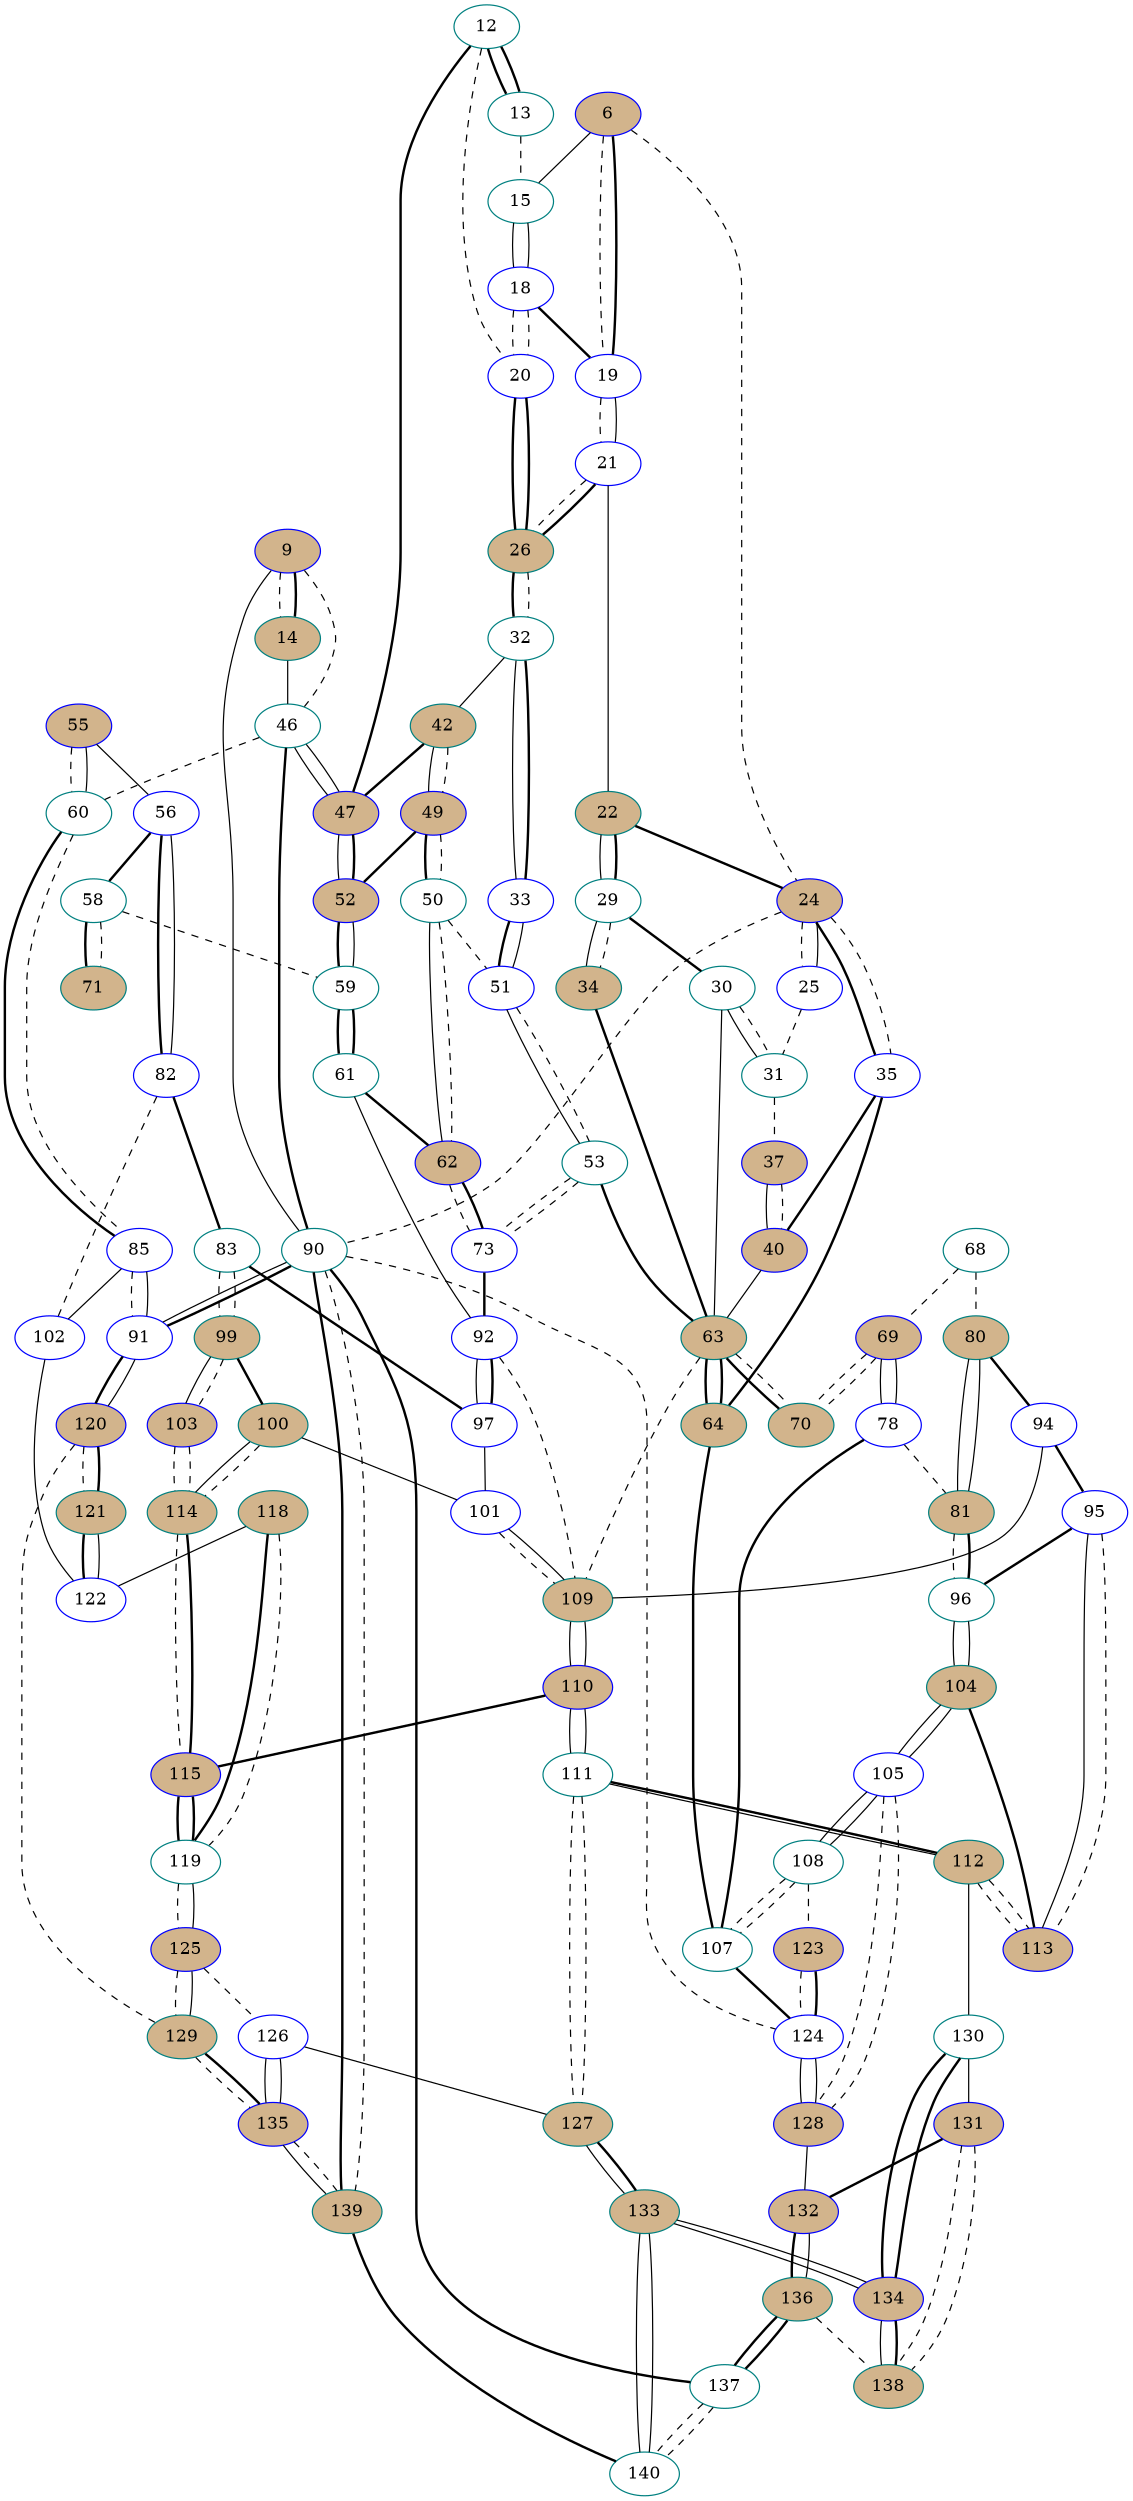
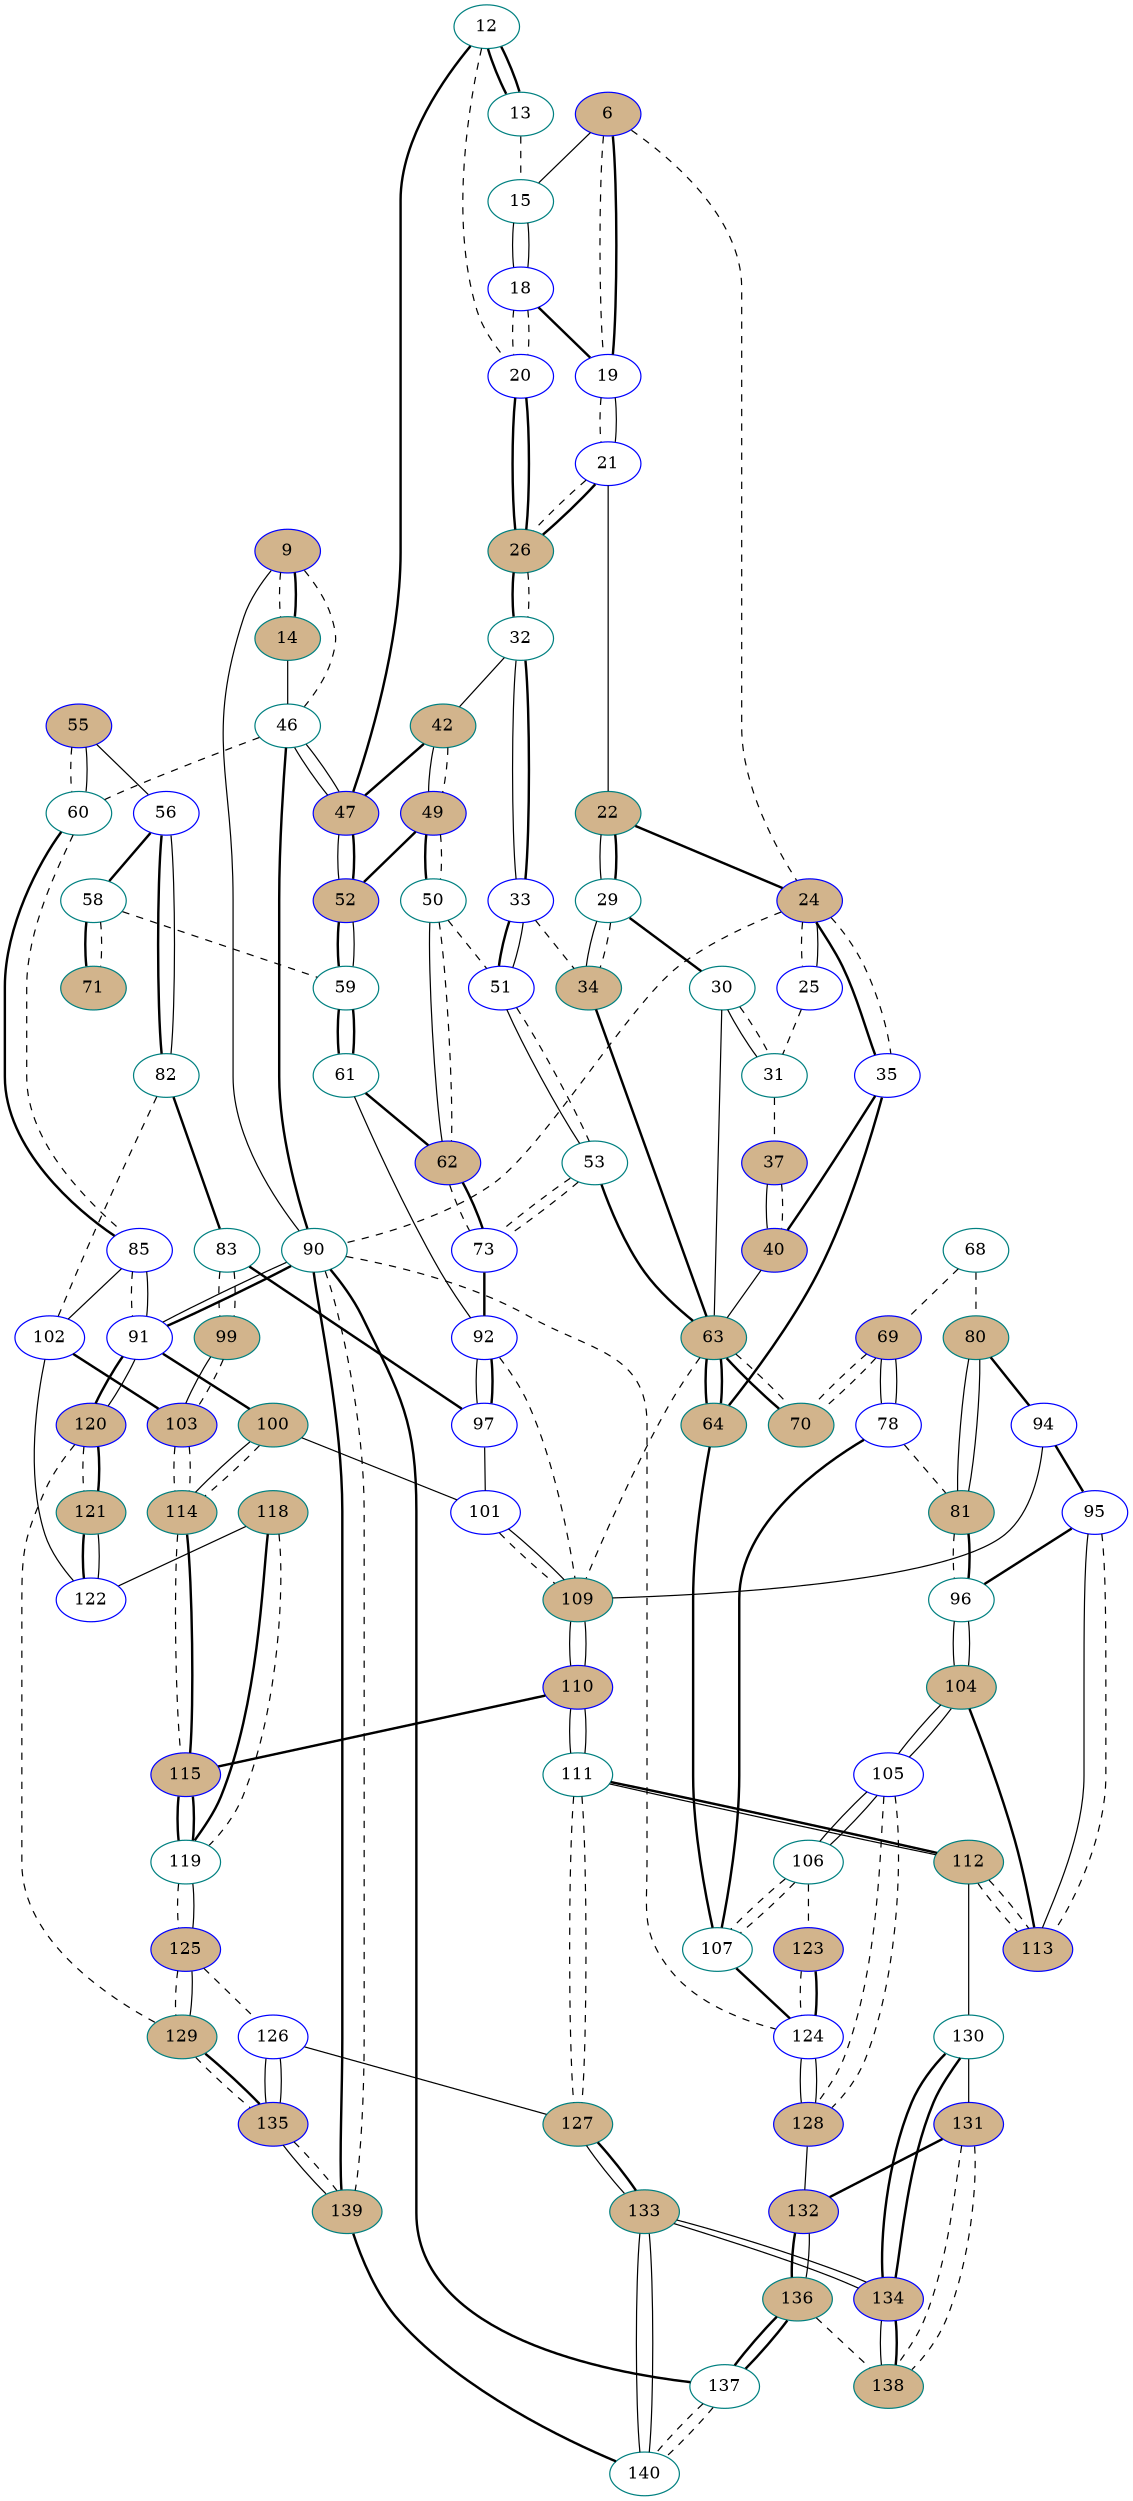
none -> (555, 944)
(166, 1076) -> (166, 1076)
none -> (103, 1373)
(250, 1381) -> (219, 1390)
(808, 1862) -> (808, 1862)
